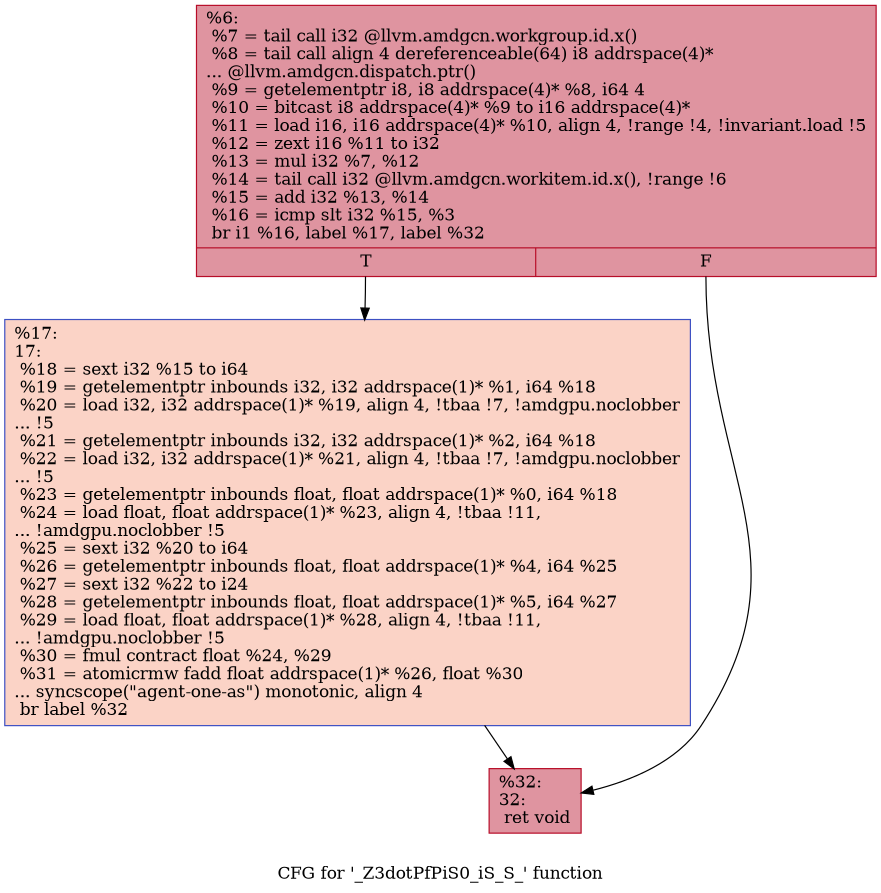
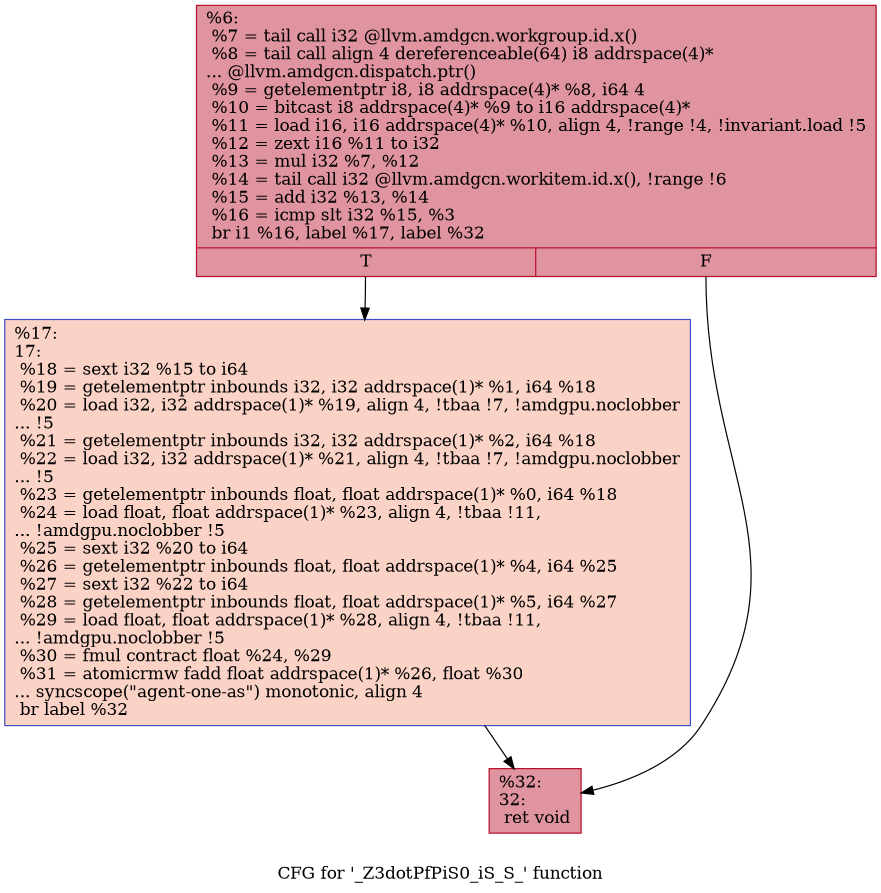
(131, 585) -> (131, 585)
